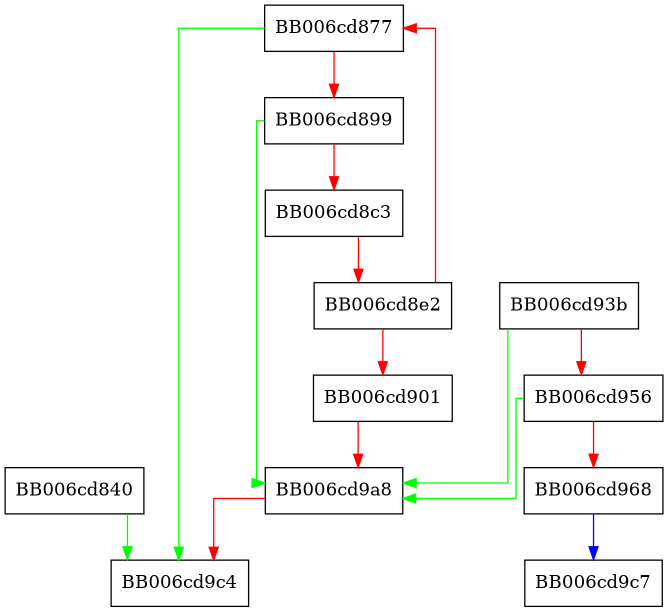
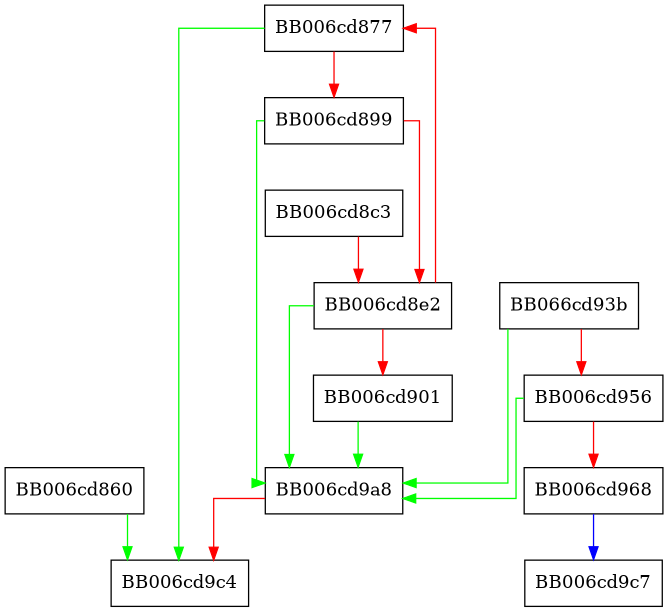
(334, 160) -> (419, 187)
(569, 306) -> (569, 306)
none -> (289, 368)
(358, 438) -> (358, 438)
(75, 491) -> (75, 491)
